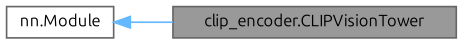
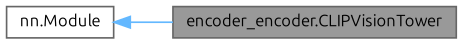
(315, 22) -> (315, 22)
